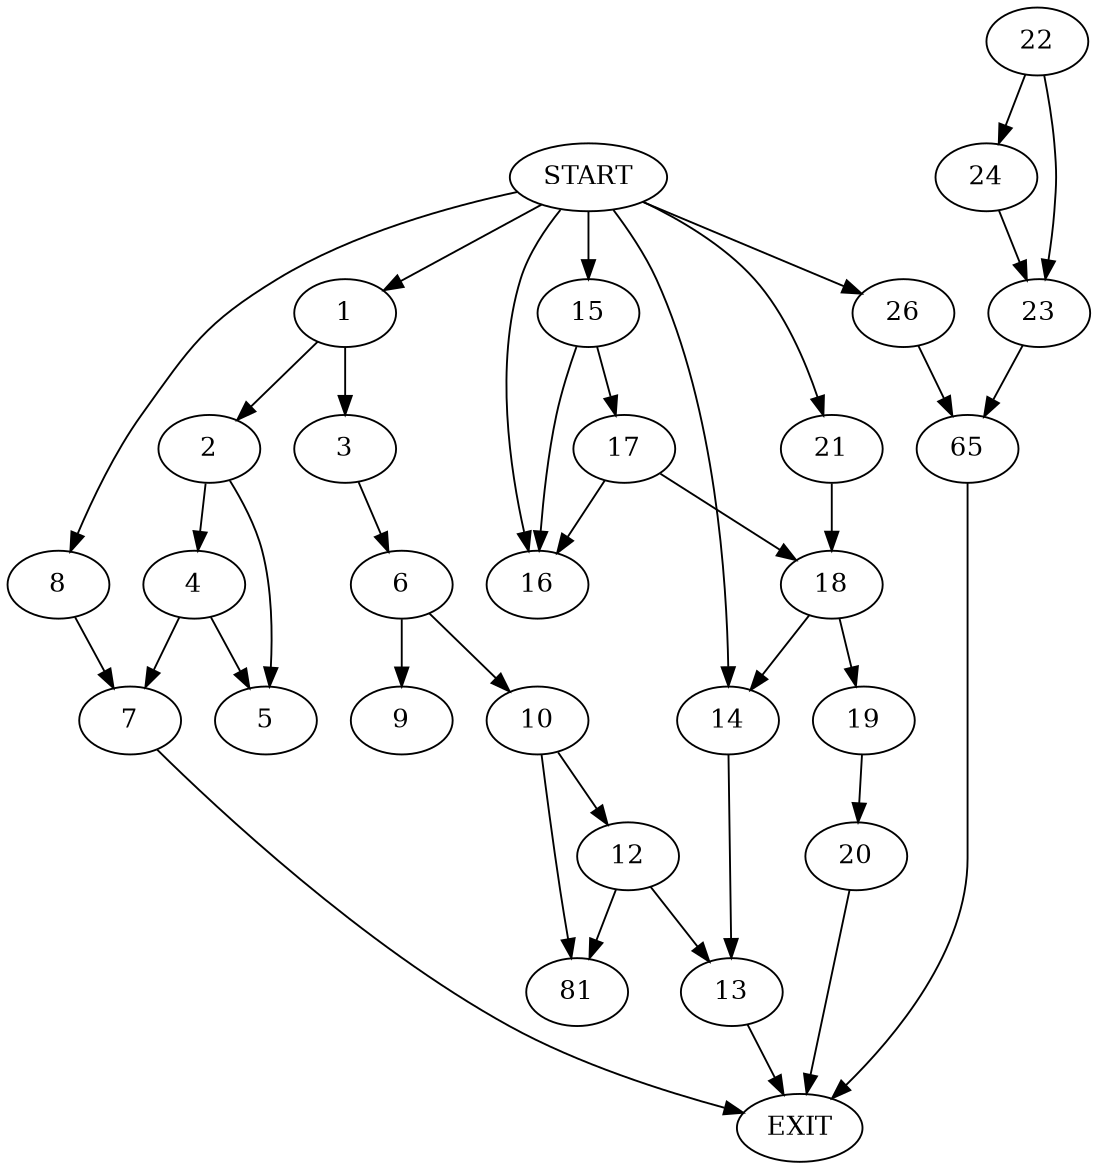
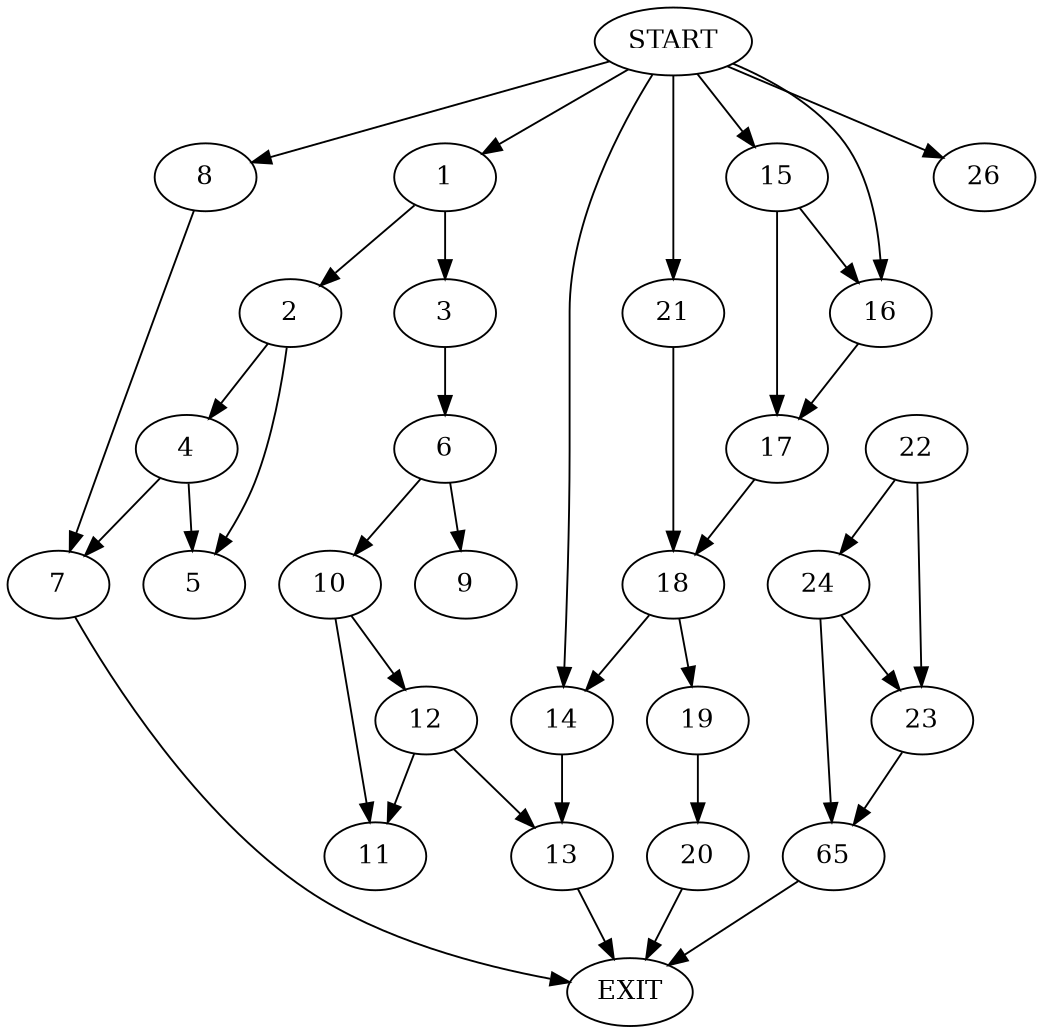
(931, 372) -> (826, 711)
(586, 509) -> (835, 374)
(577, 992) -> (375, 856)
